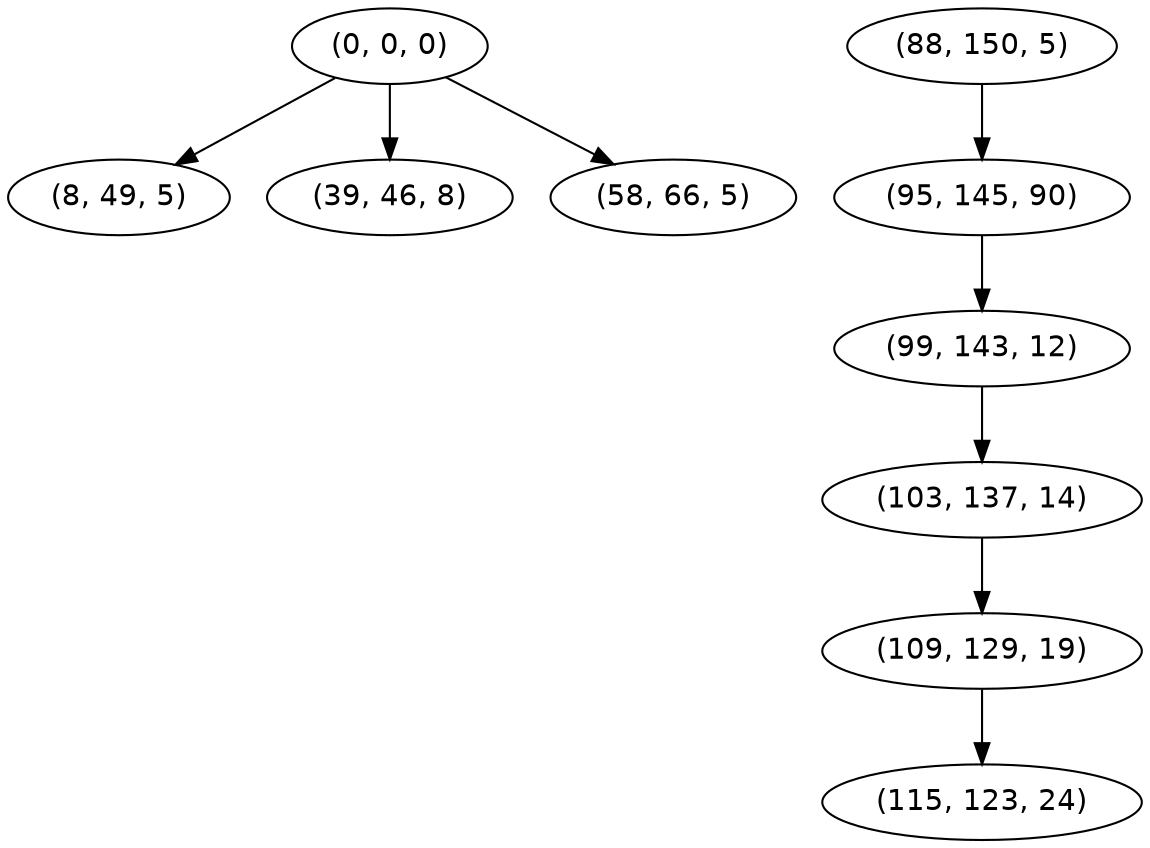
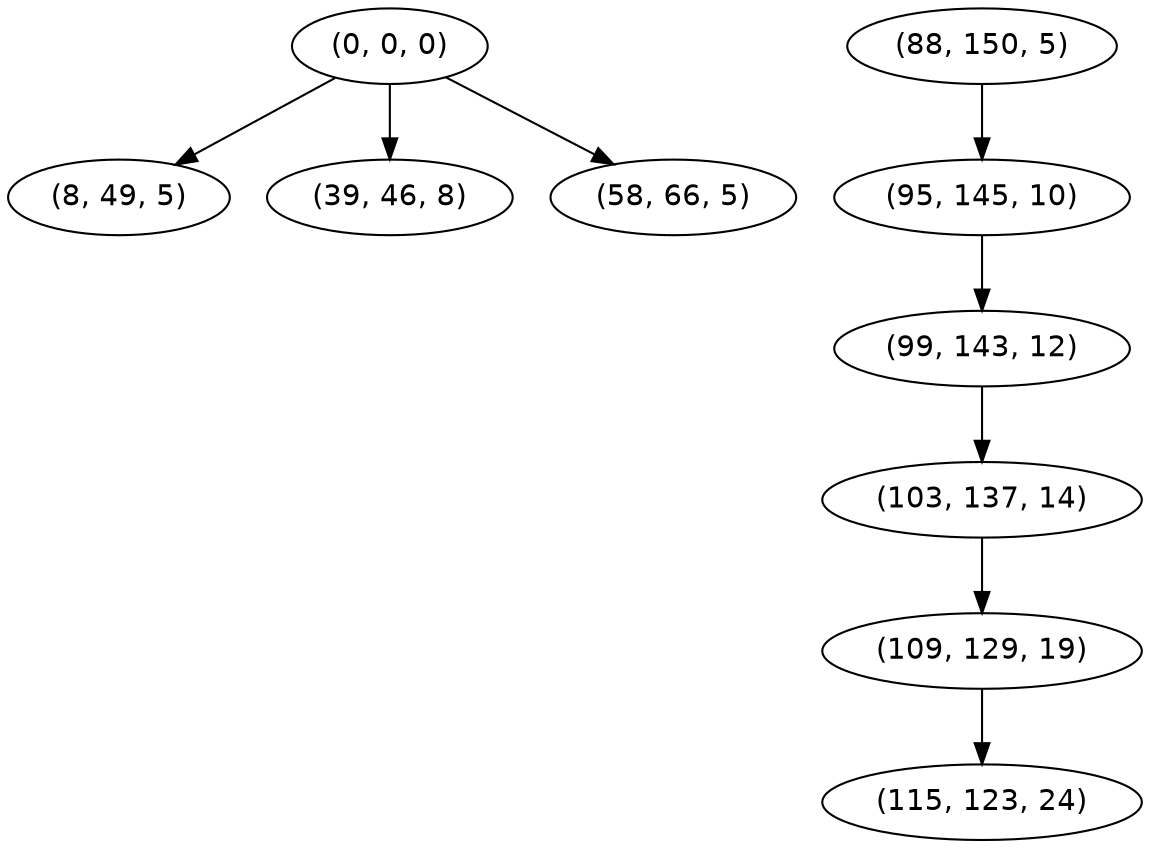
(982, 197) -> (982, 197)
